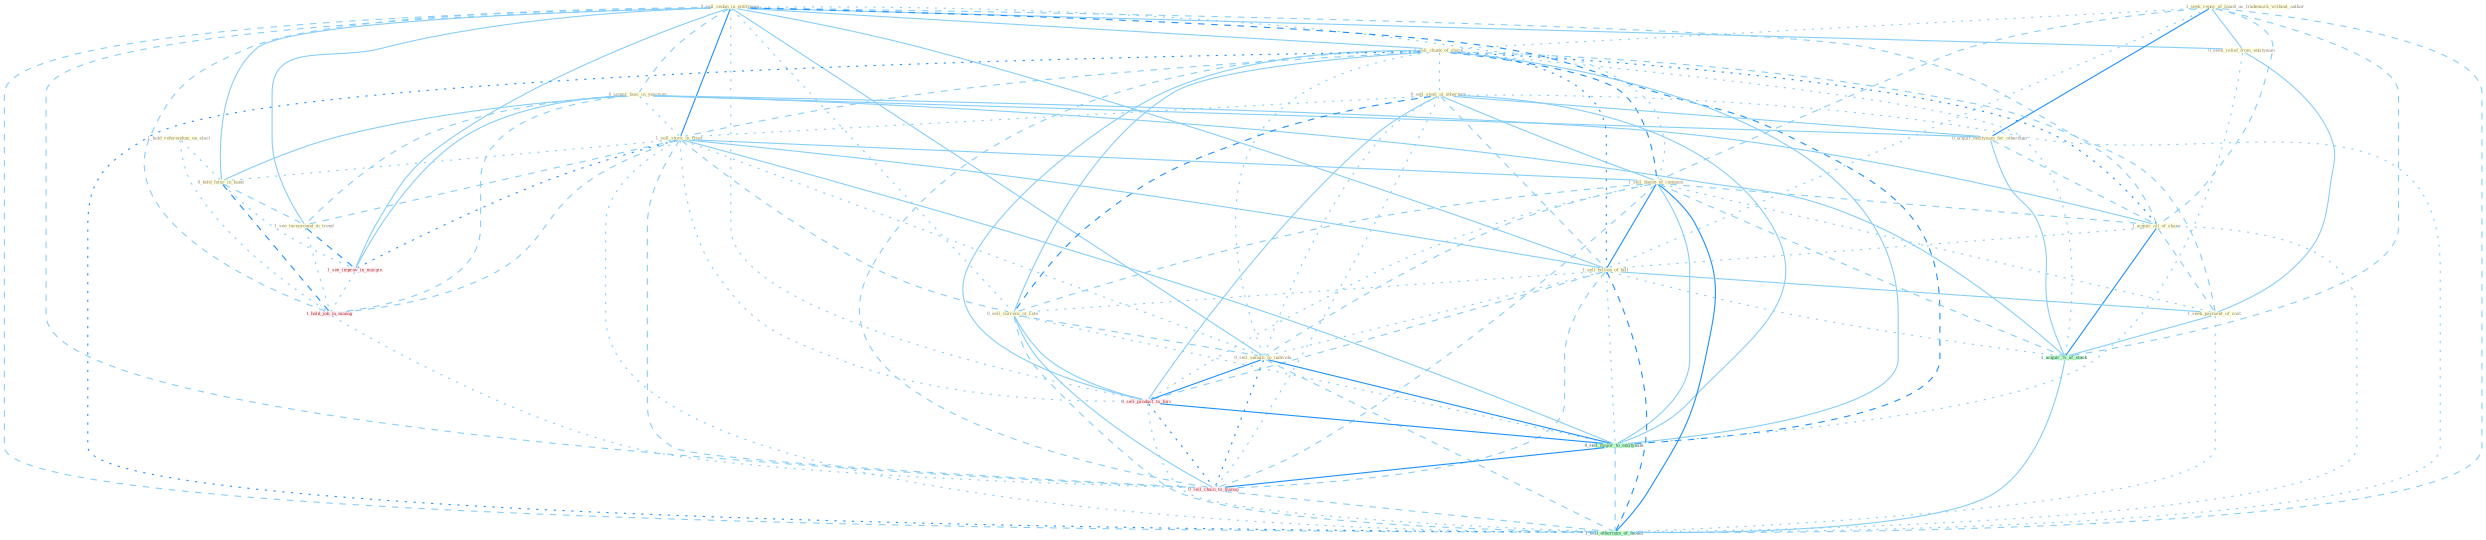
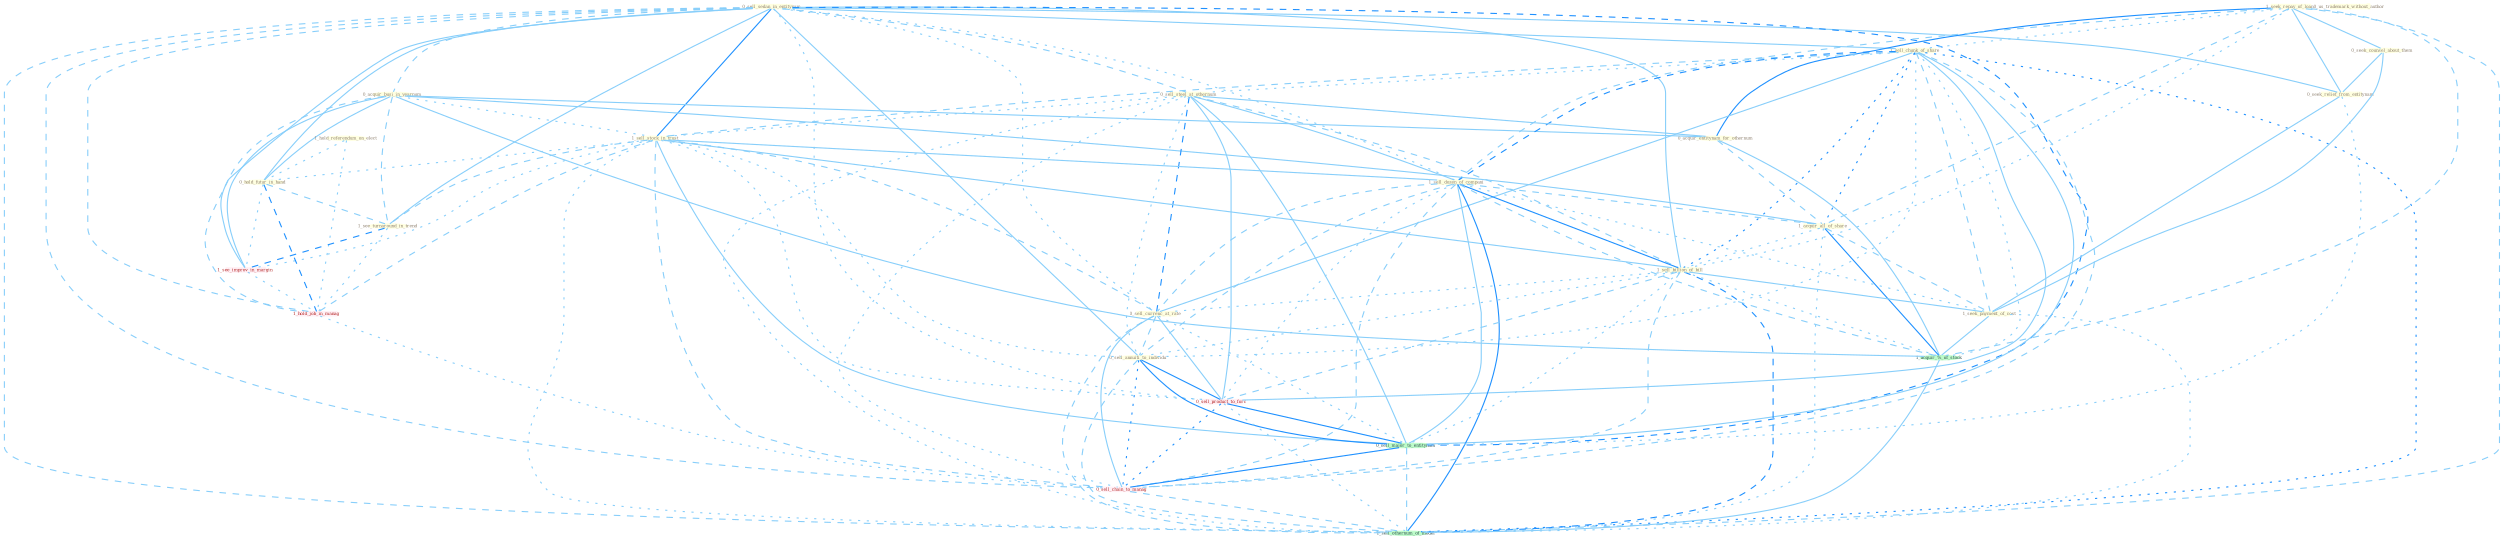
(1851, 46) -> (1088, 61)
none -> (2383, 50)
(513, 194) -> (454, 210)
